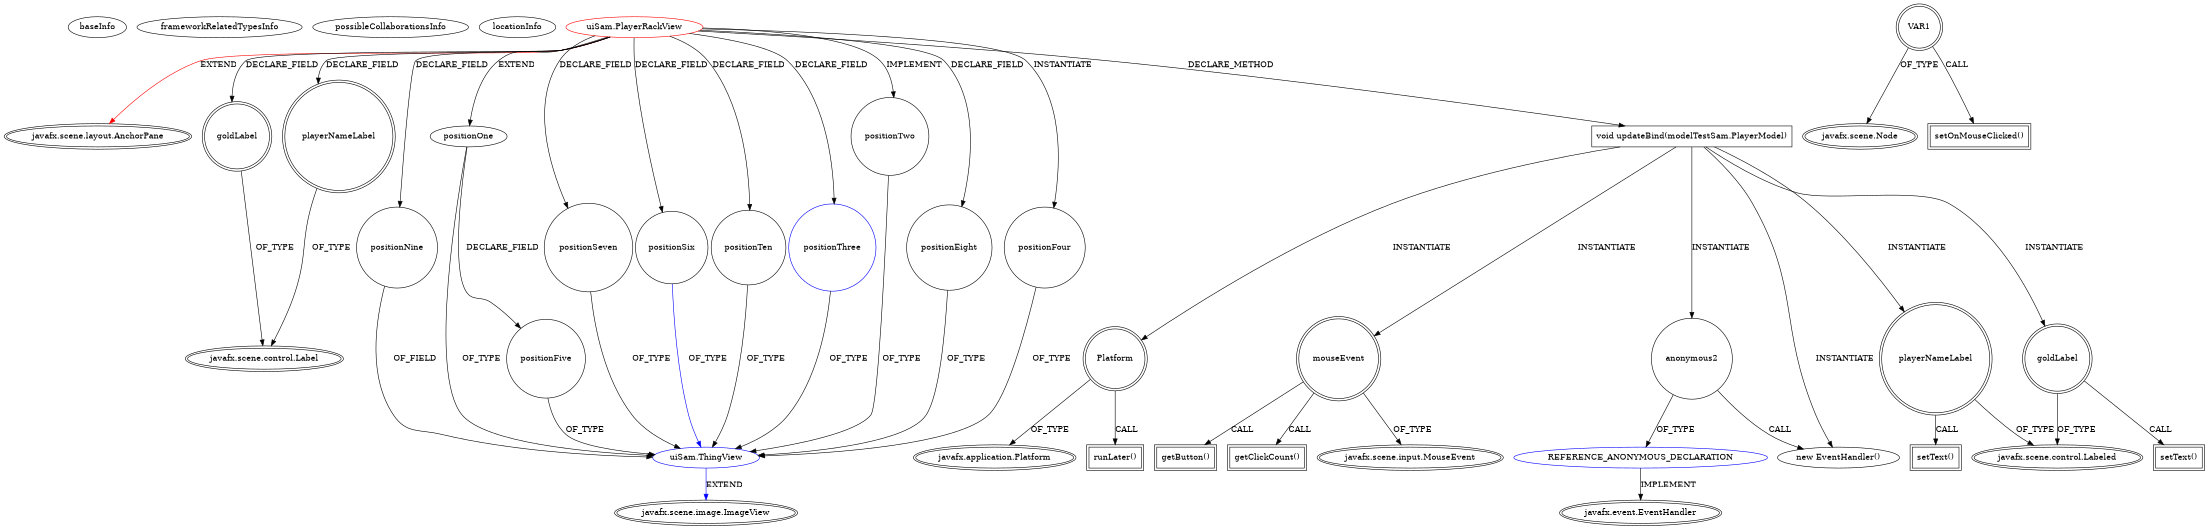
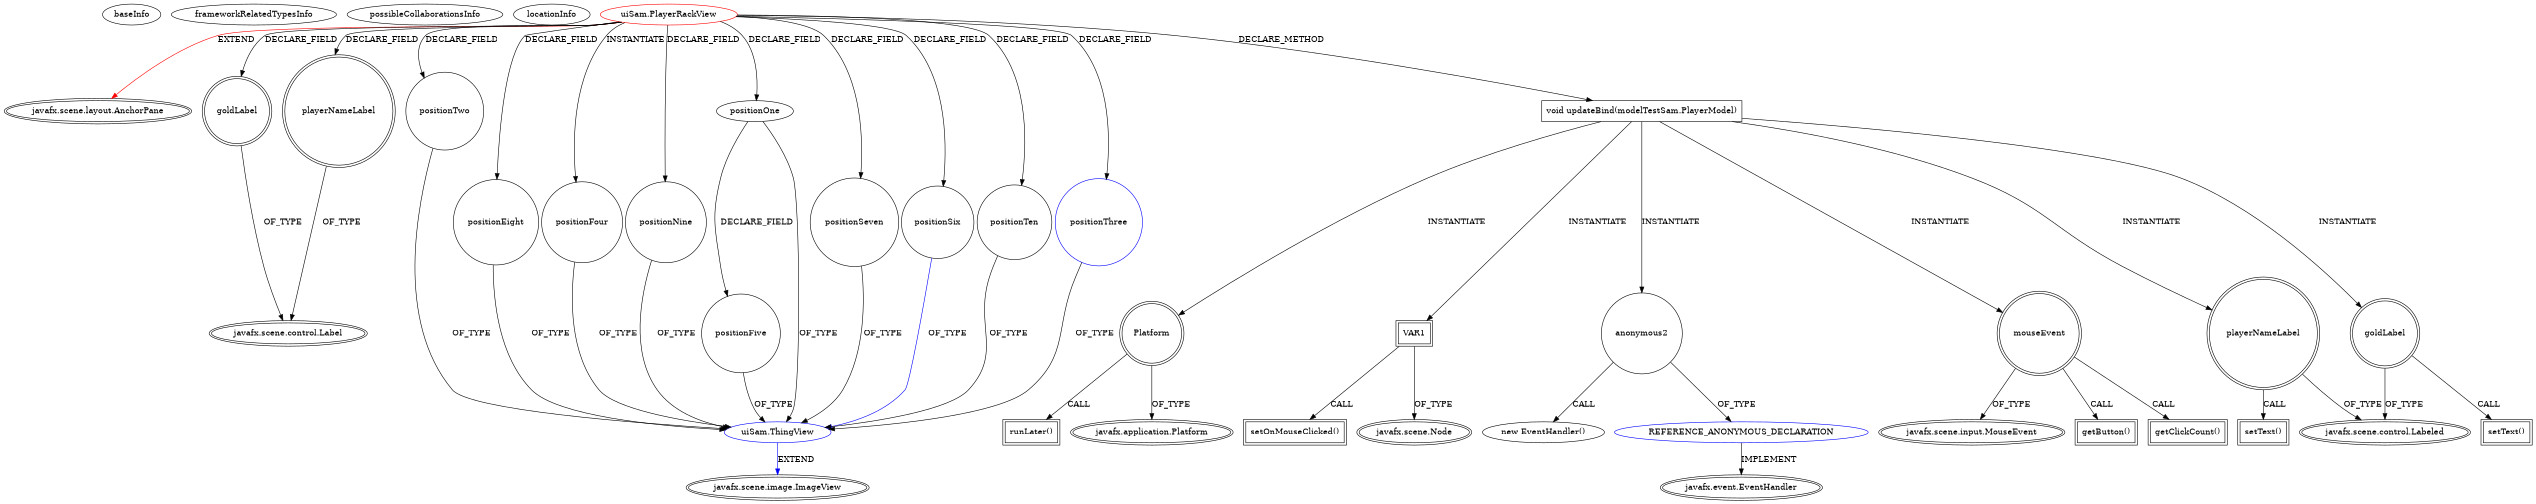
(1919, 27) -> (1414, 333)
(517, 65) -> (785, 40)
(914, 65) -> (462, 40)
(1784, 286) -> (1531, 219)
(415, 359) -> (677, 333)
